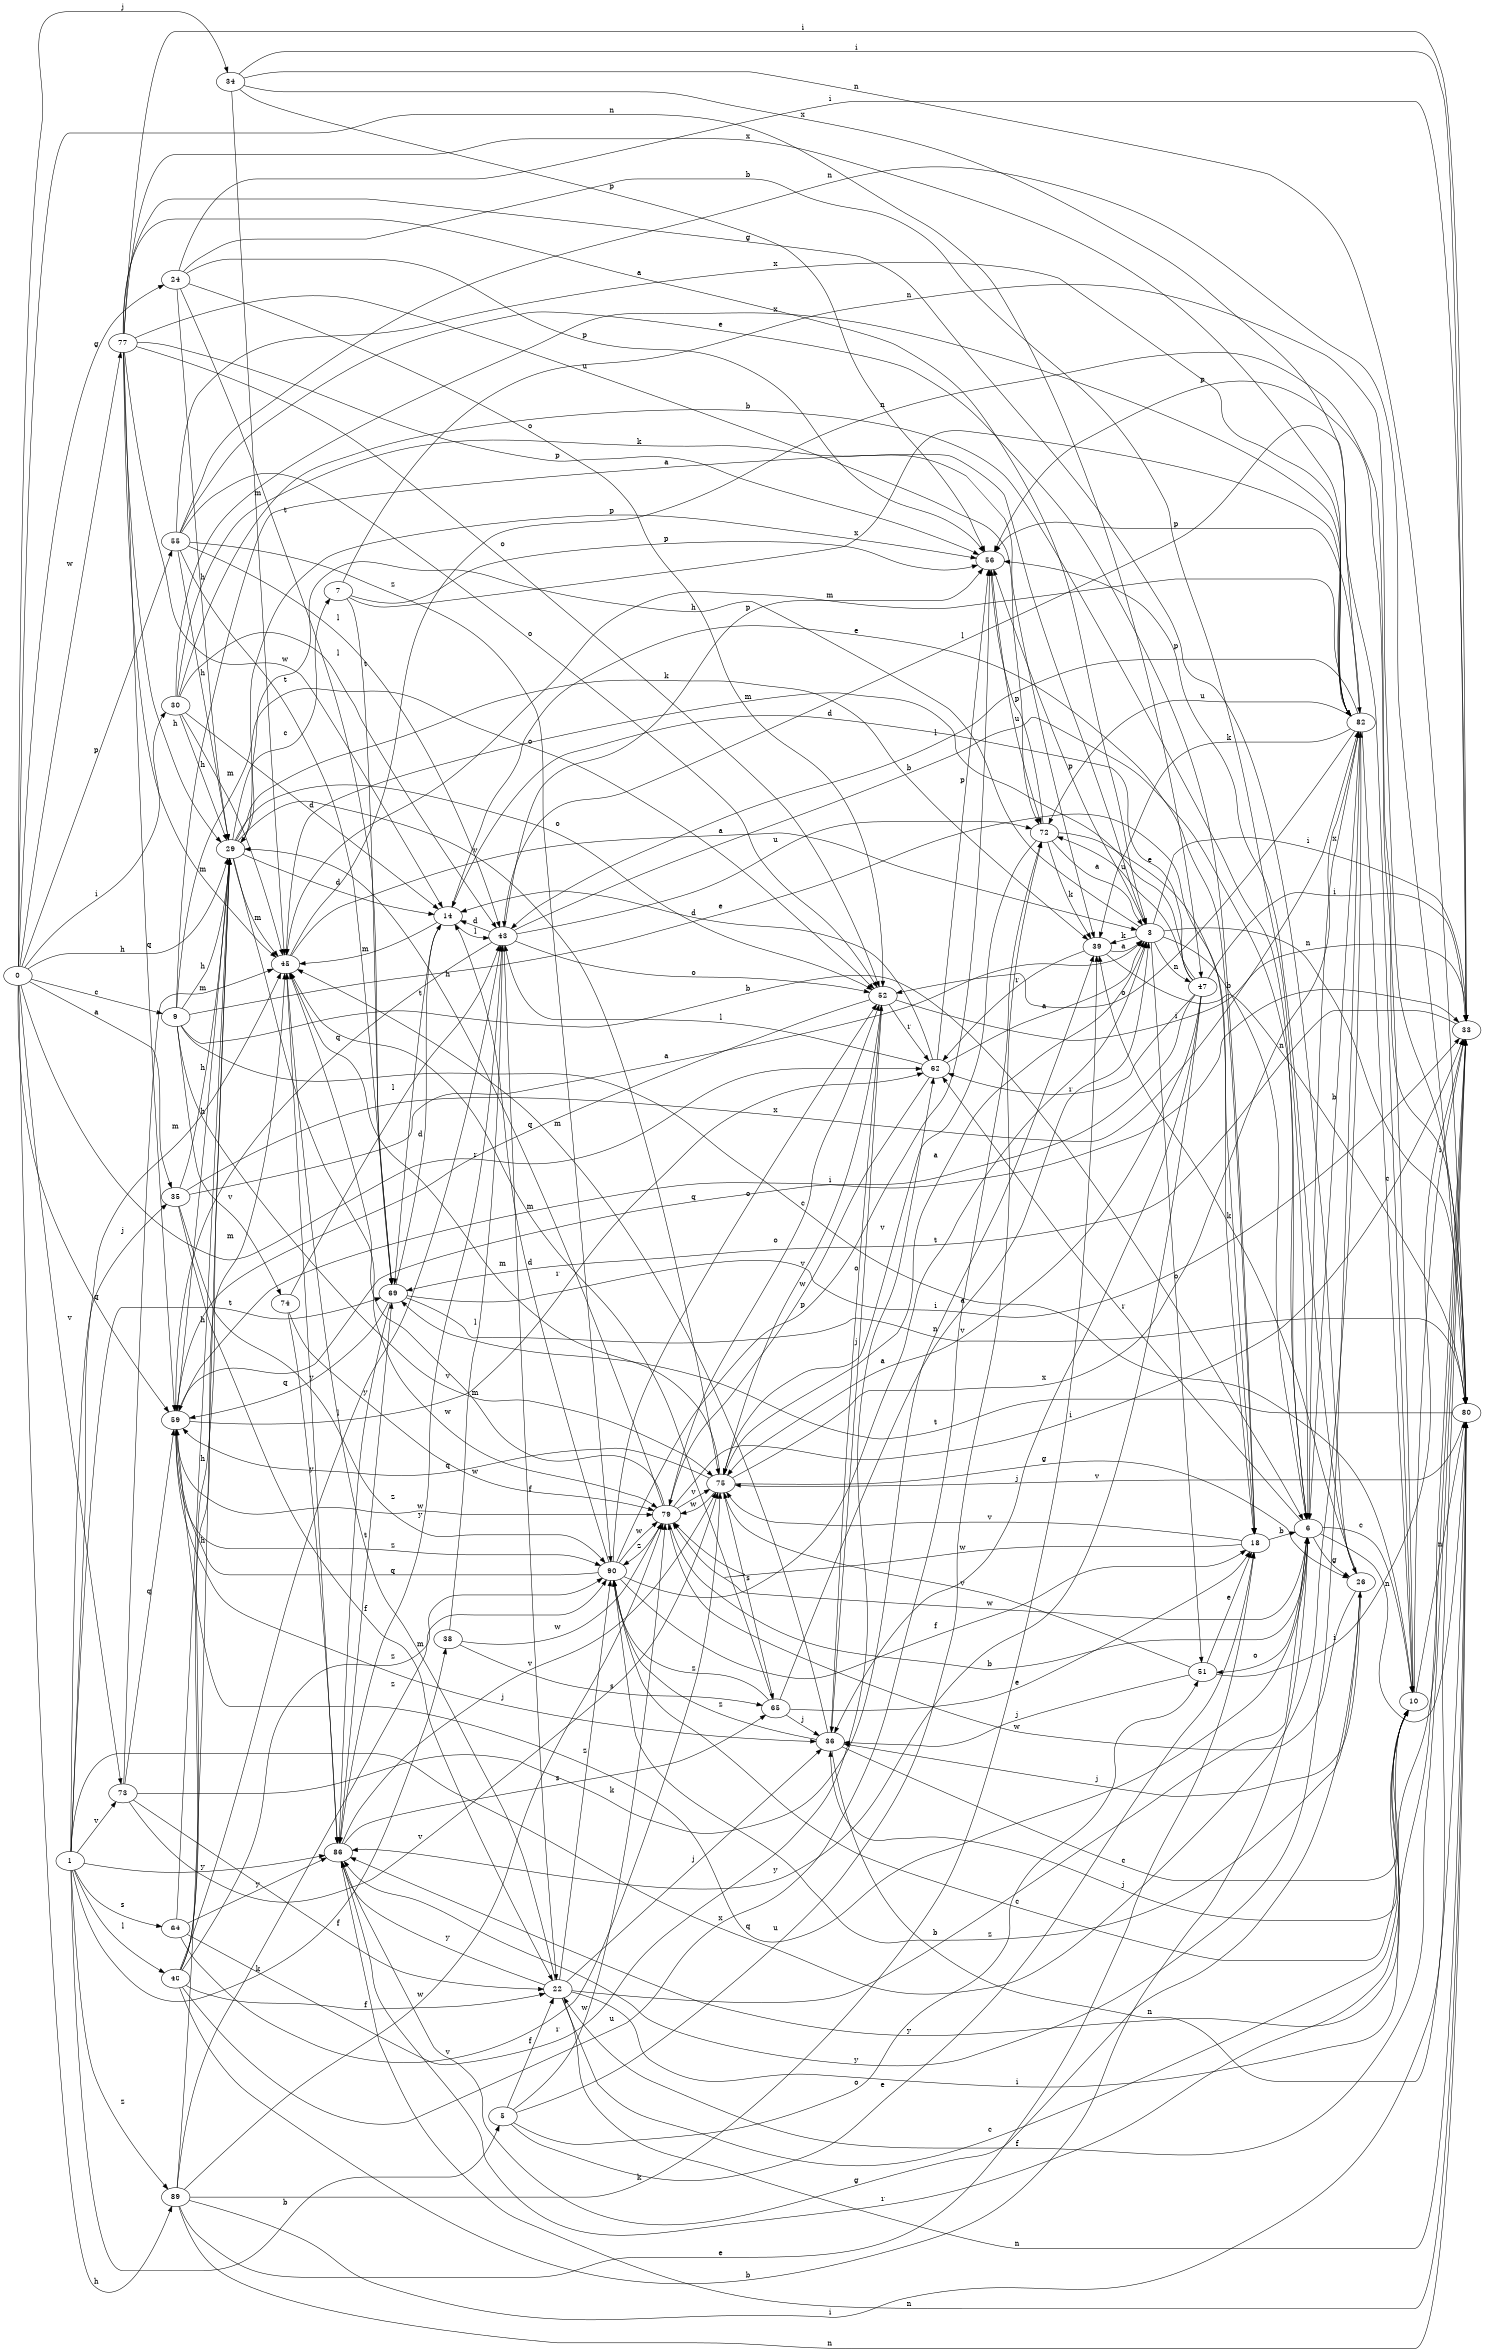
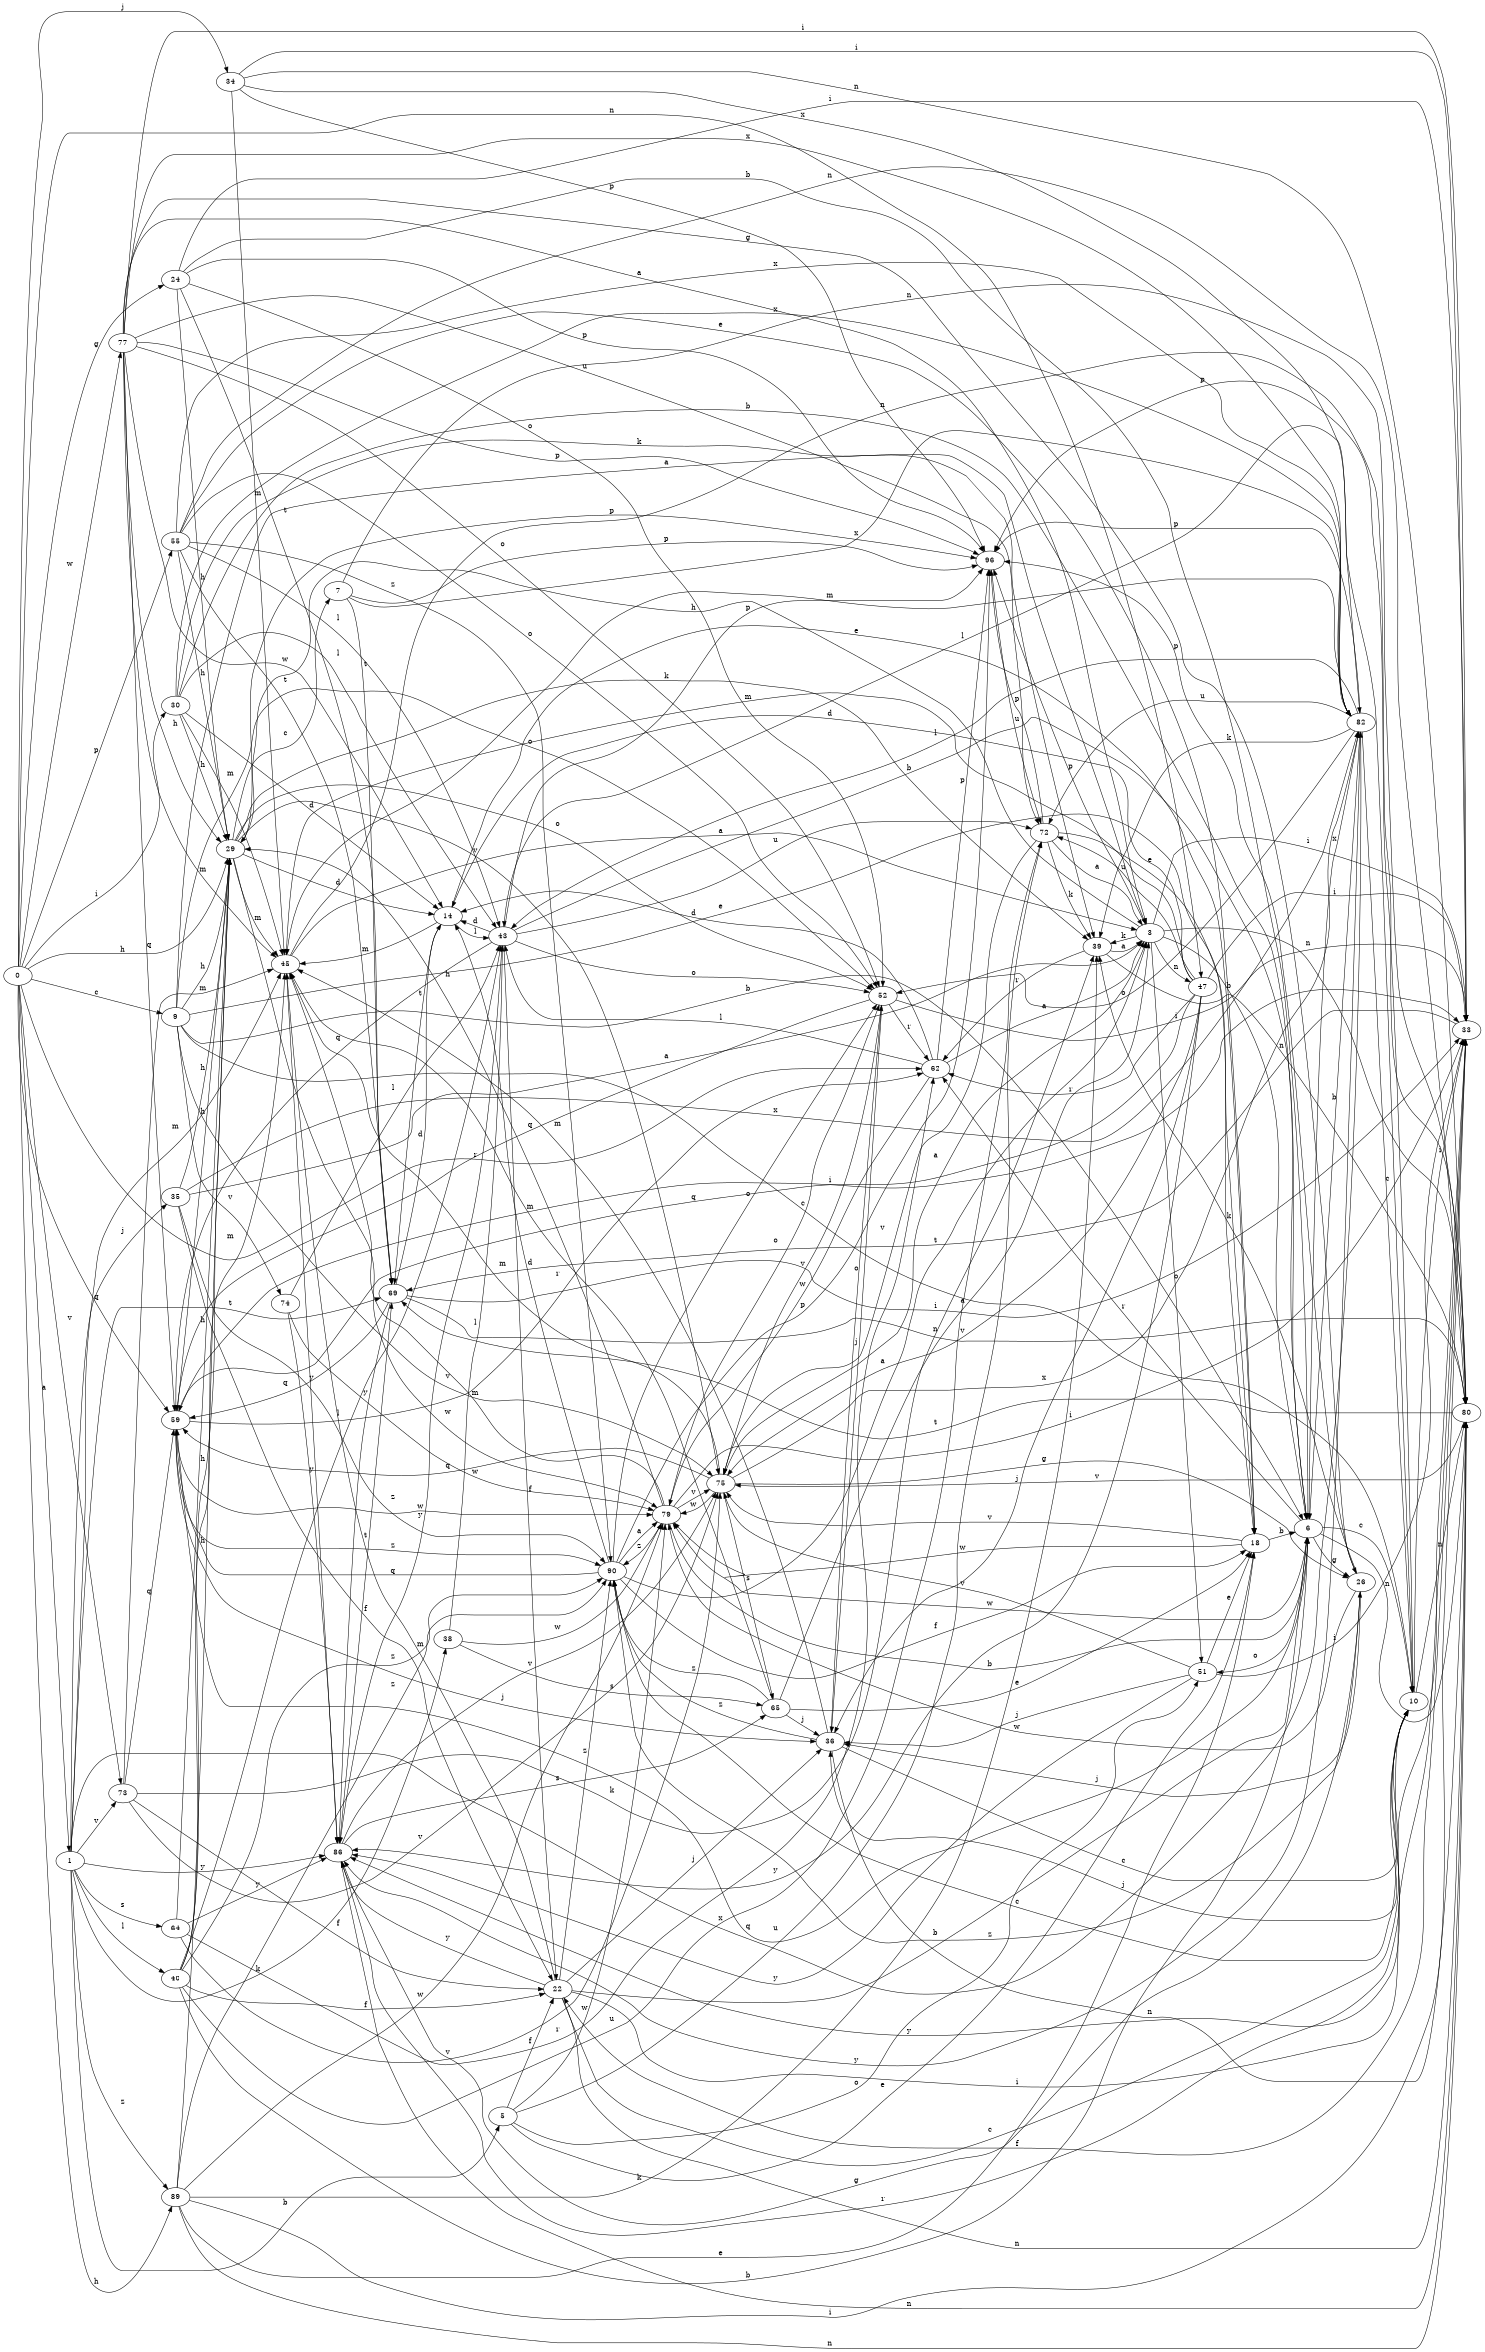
(990, 560) -> (990, 560)
(145, 1044) -> (44, 1416)
(639, 1531) -> (639, 1531)
none -> (816, 1973)
